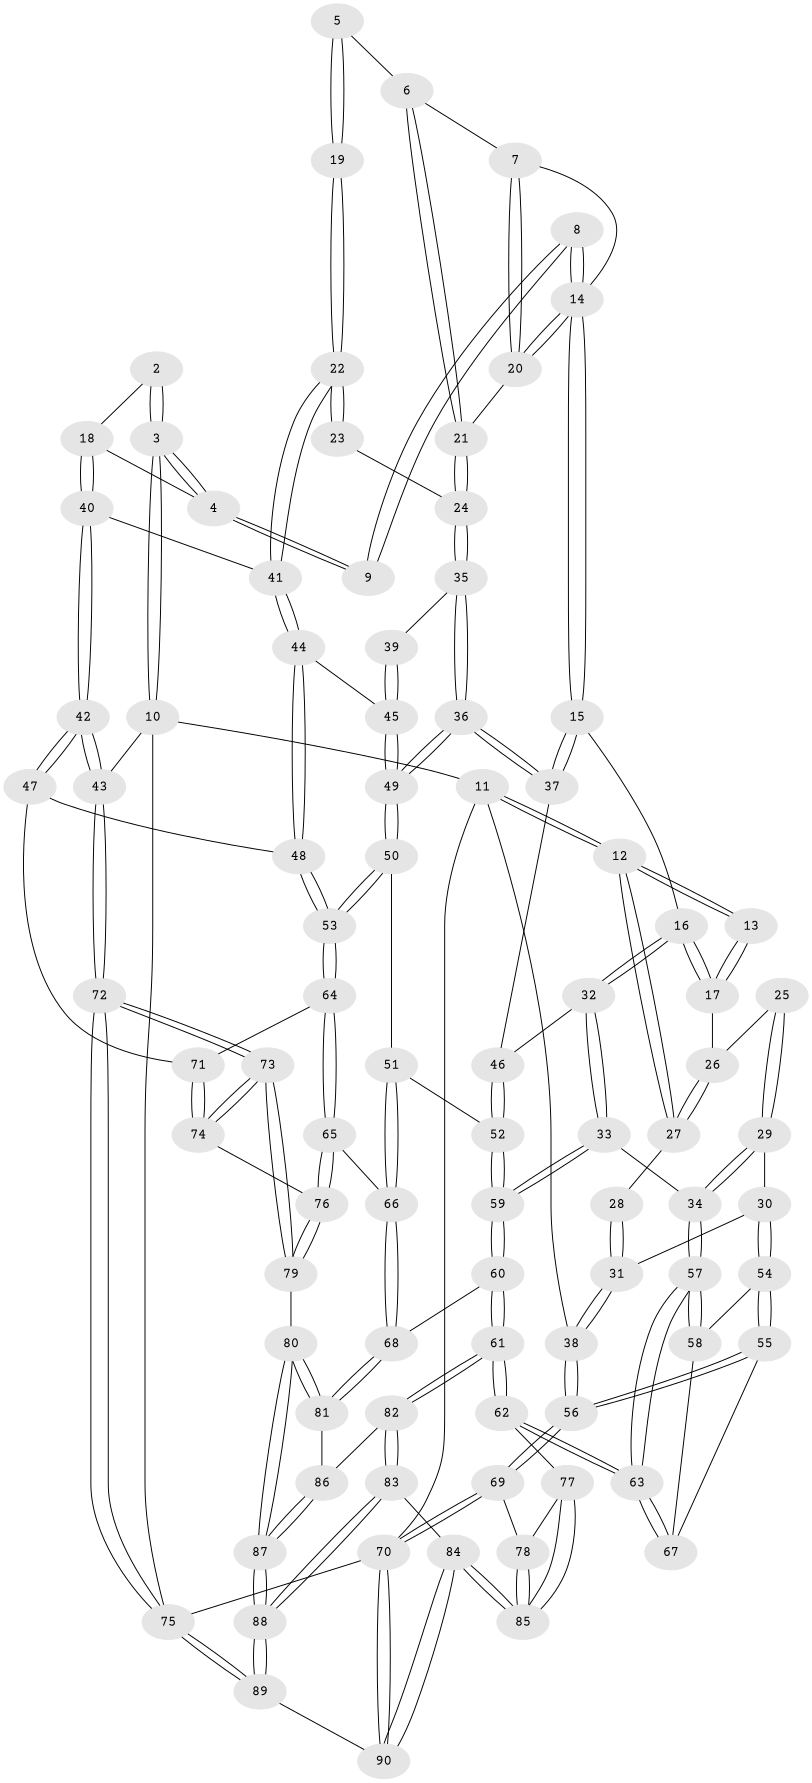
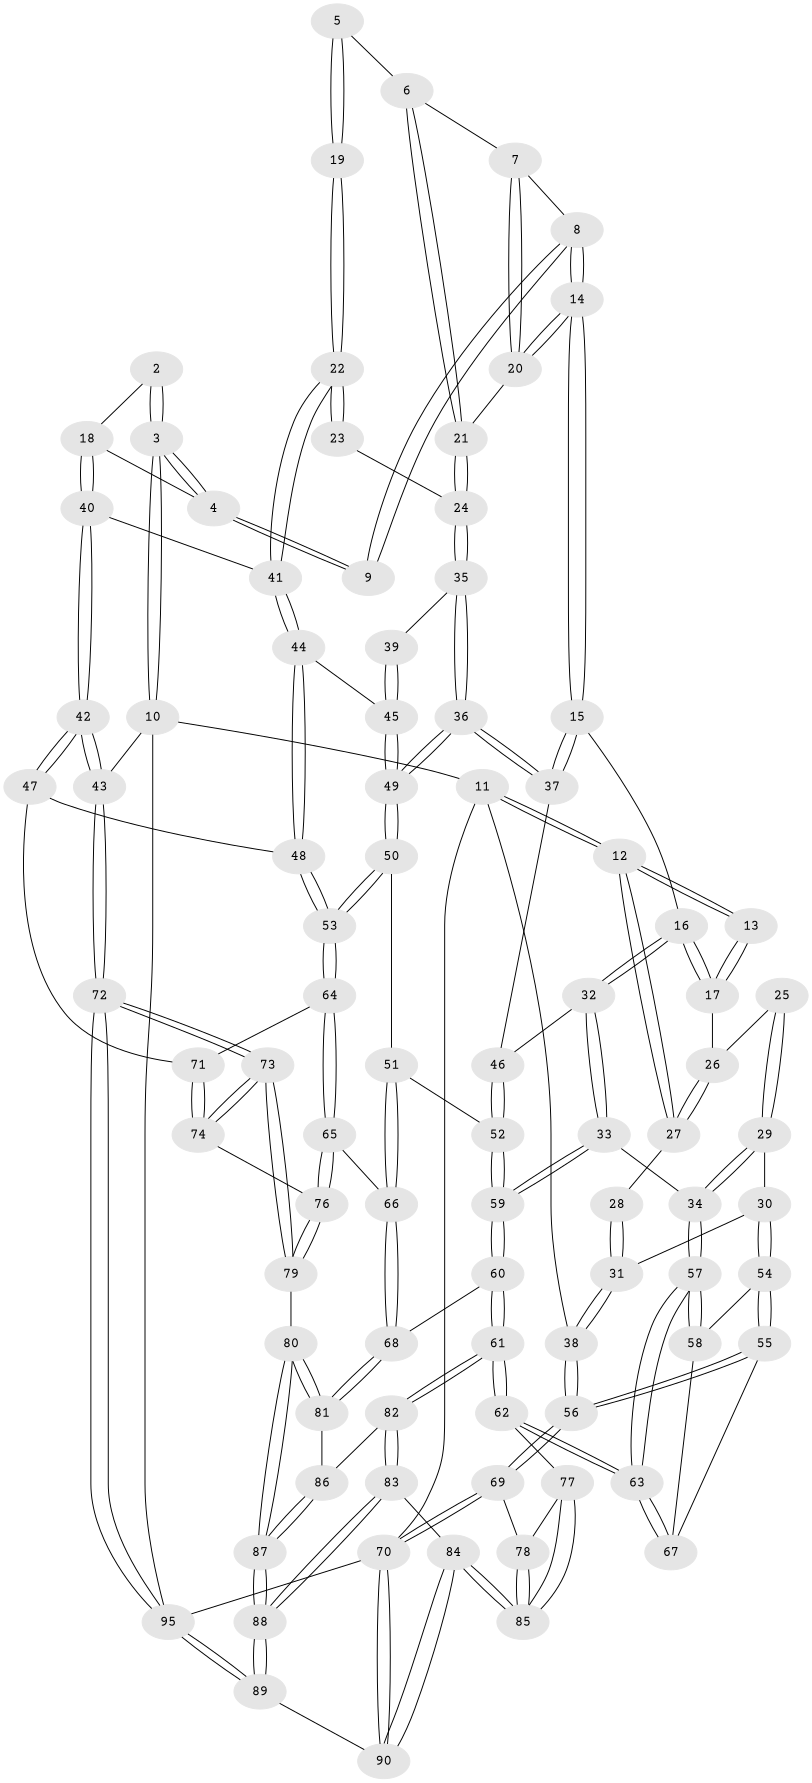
(610, 210) -> (546, 195)
(168, 1622) -> (168, 1622)
